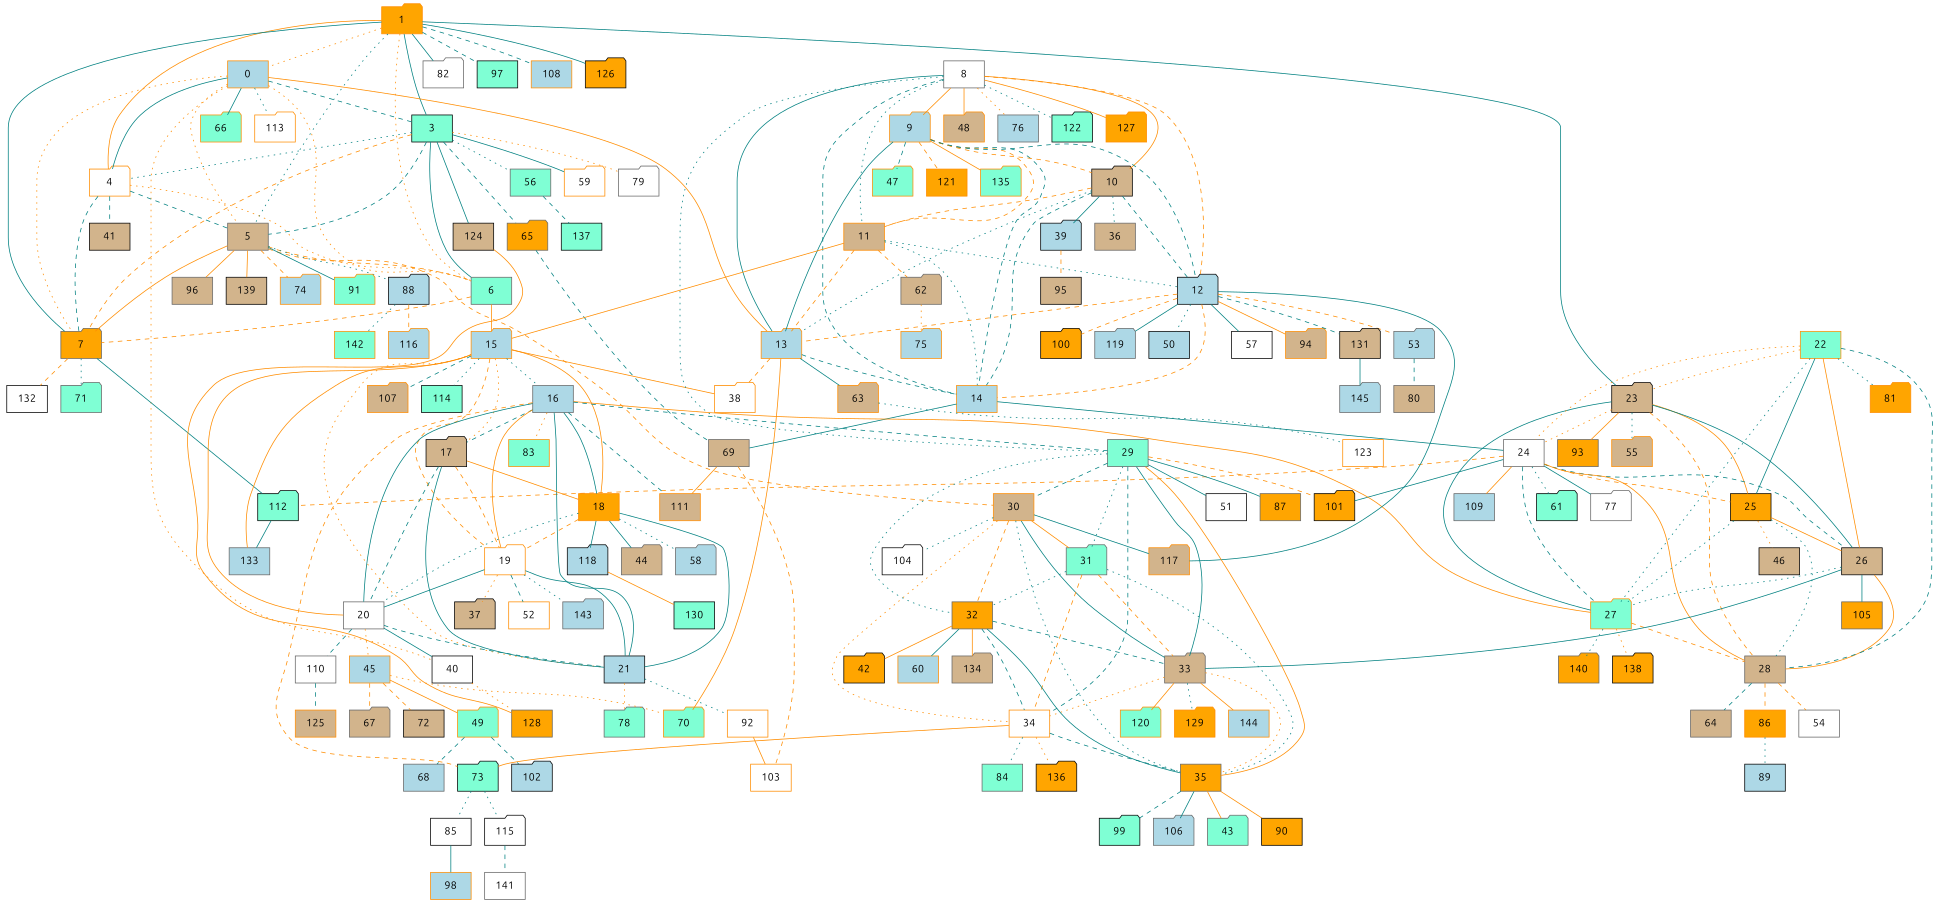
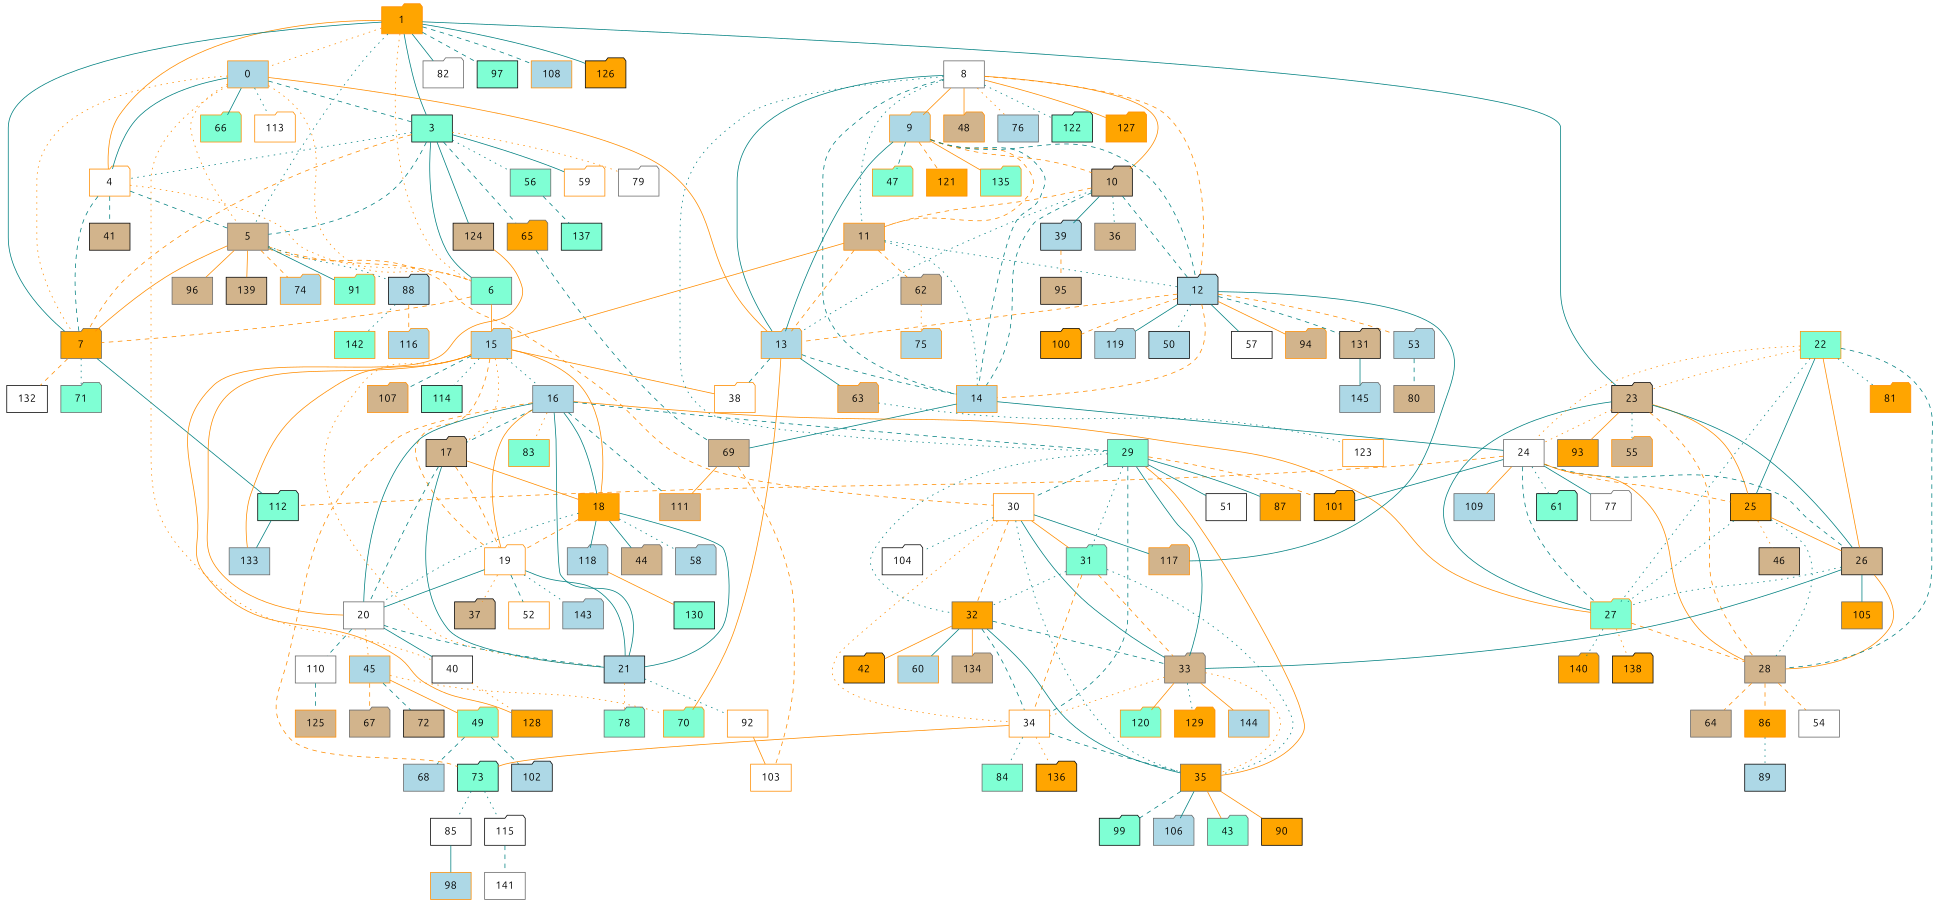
(758, 372) -> (758, 372)
(1014, 507) -> (1014, 507)
(588, 561) -> (588, 561)
(397, 697) -> (397, 697)
(1738, 697) -> (1738, 697)
